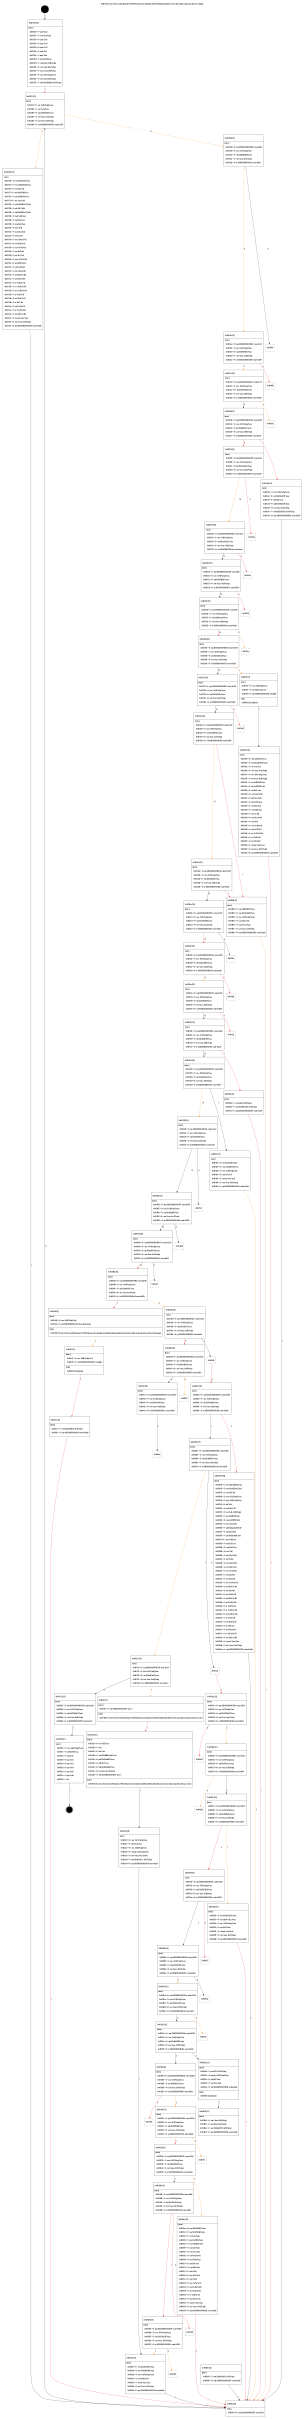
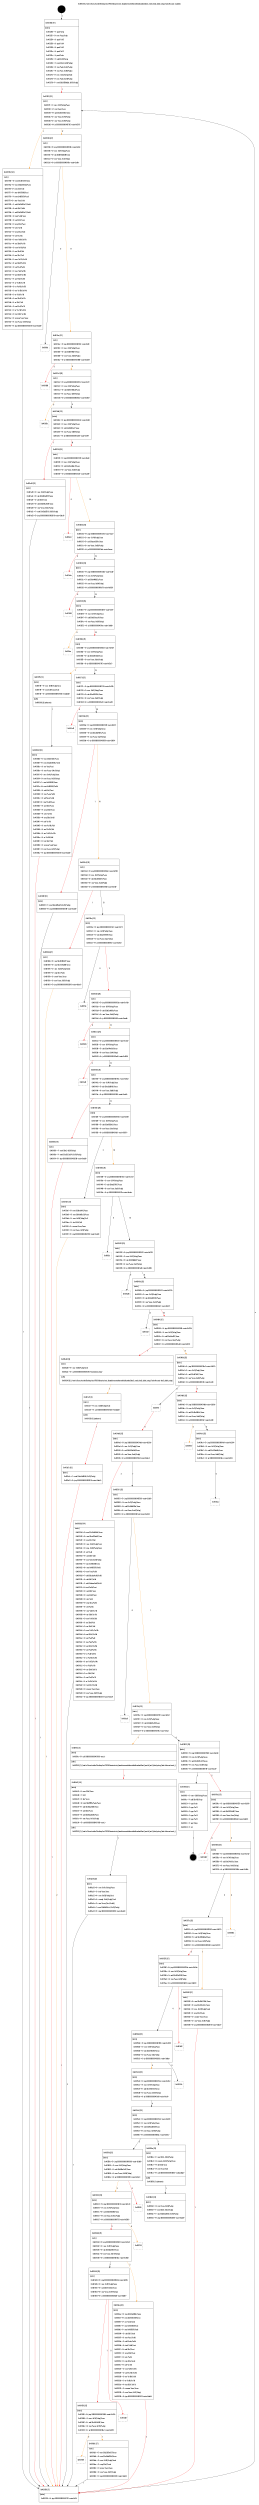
(230, 820) -> (81, 819)
(218, 1683) -> (215, 1781)
(203, 2037) -> none
(139, 2110) -> (73, 2199)
